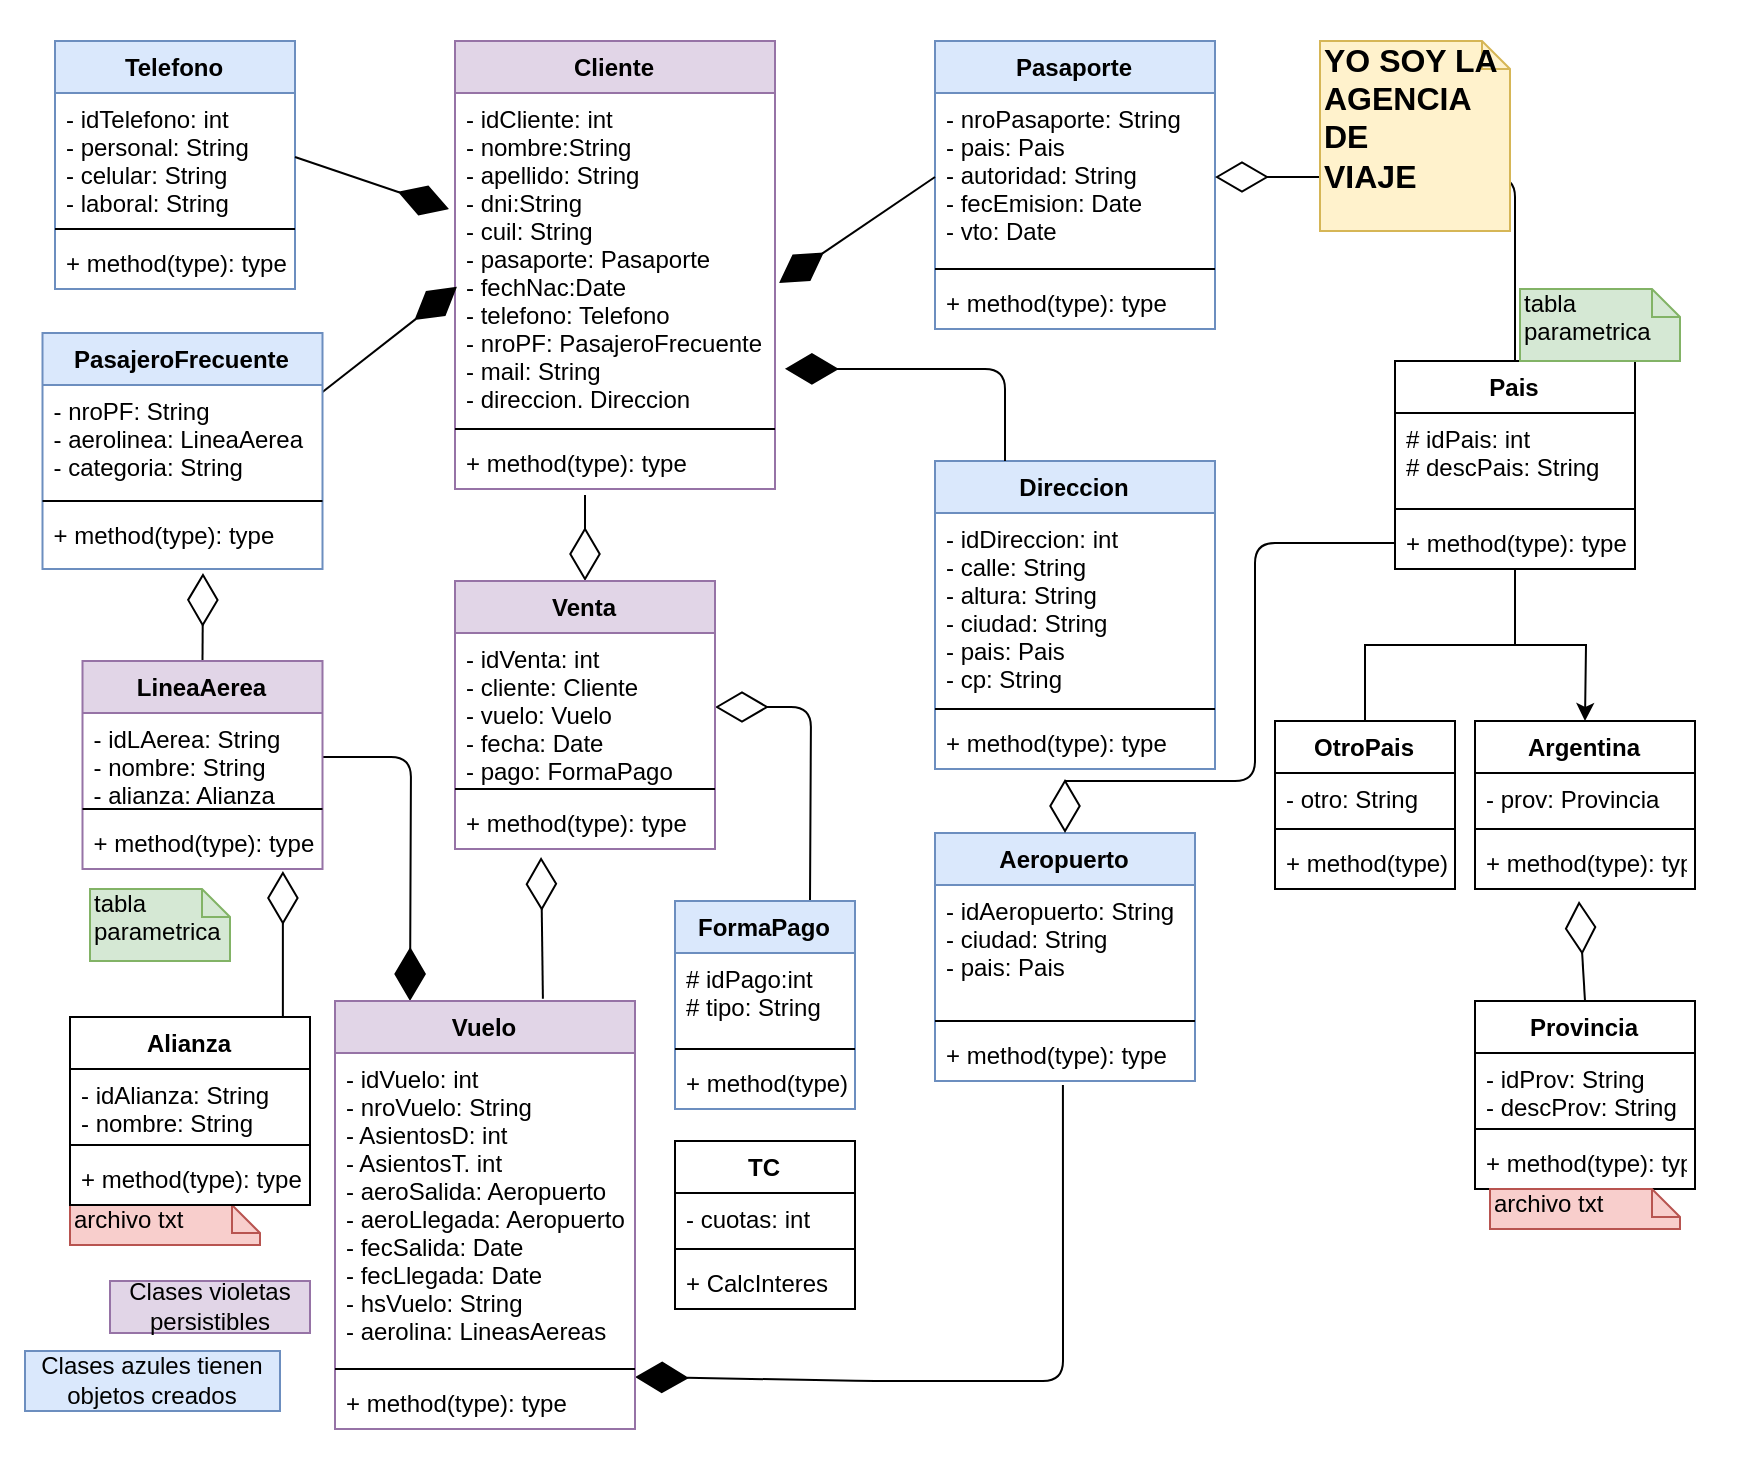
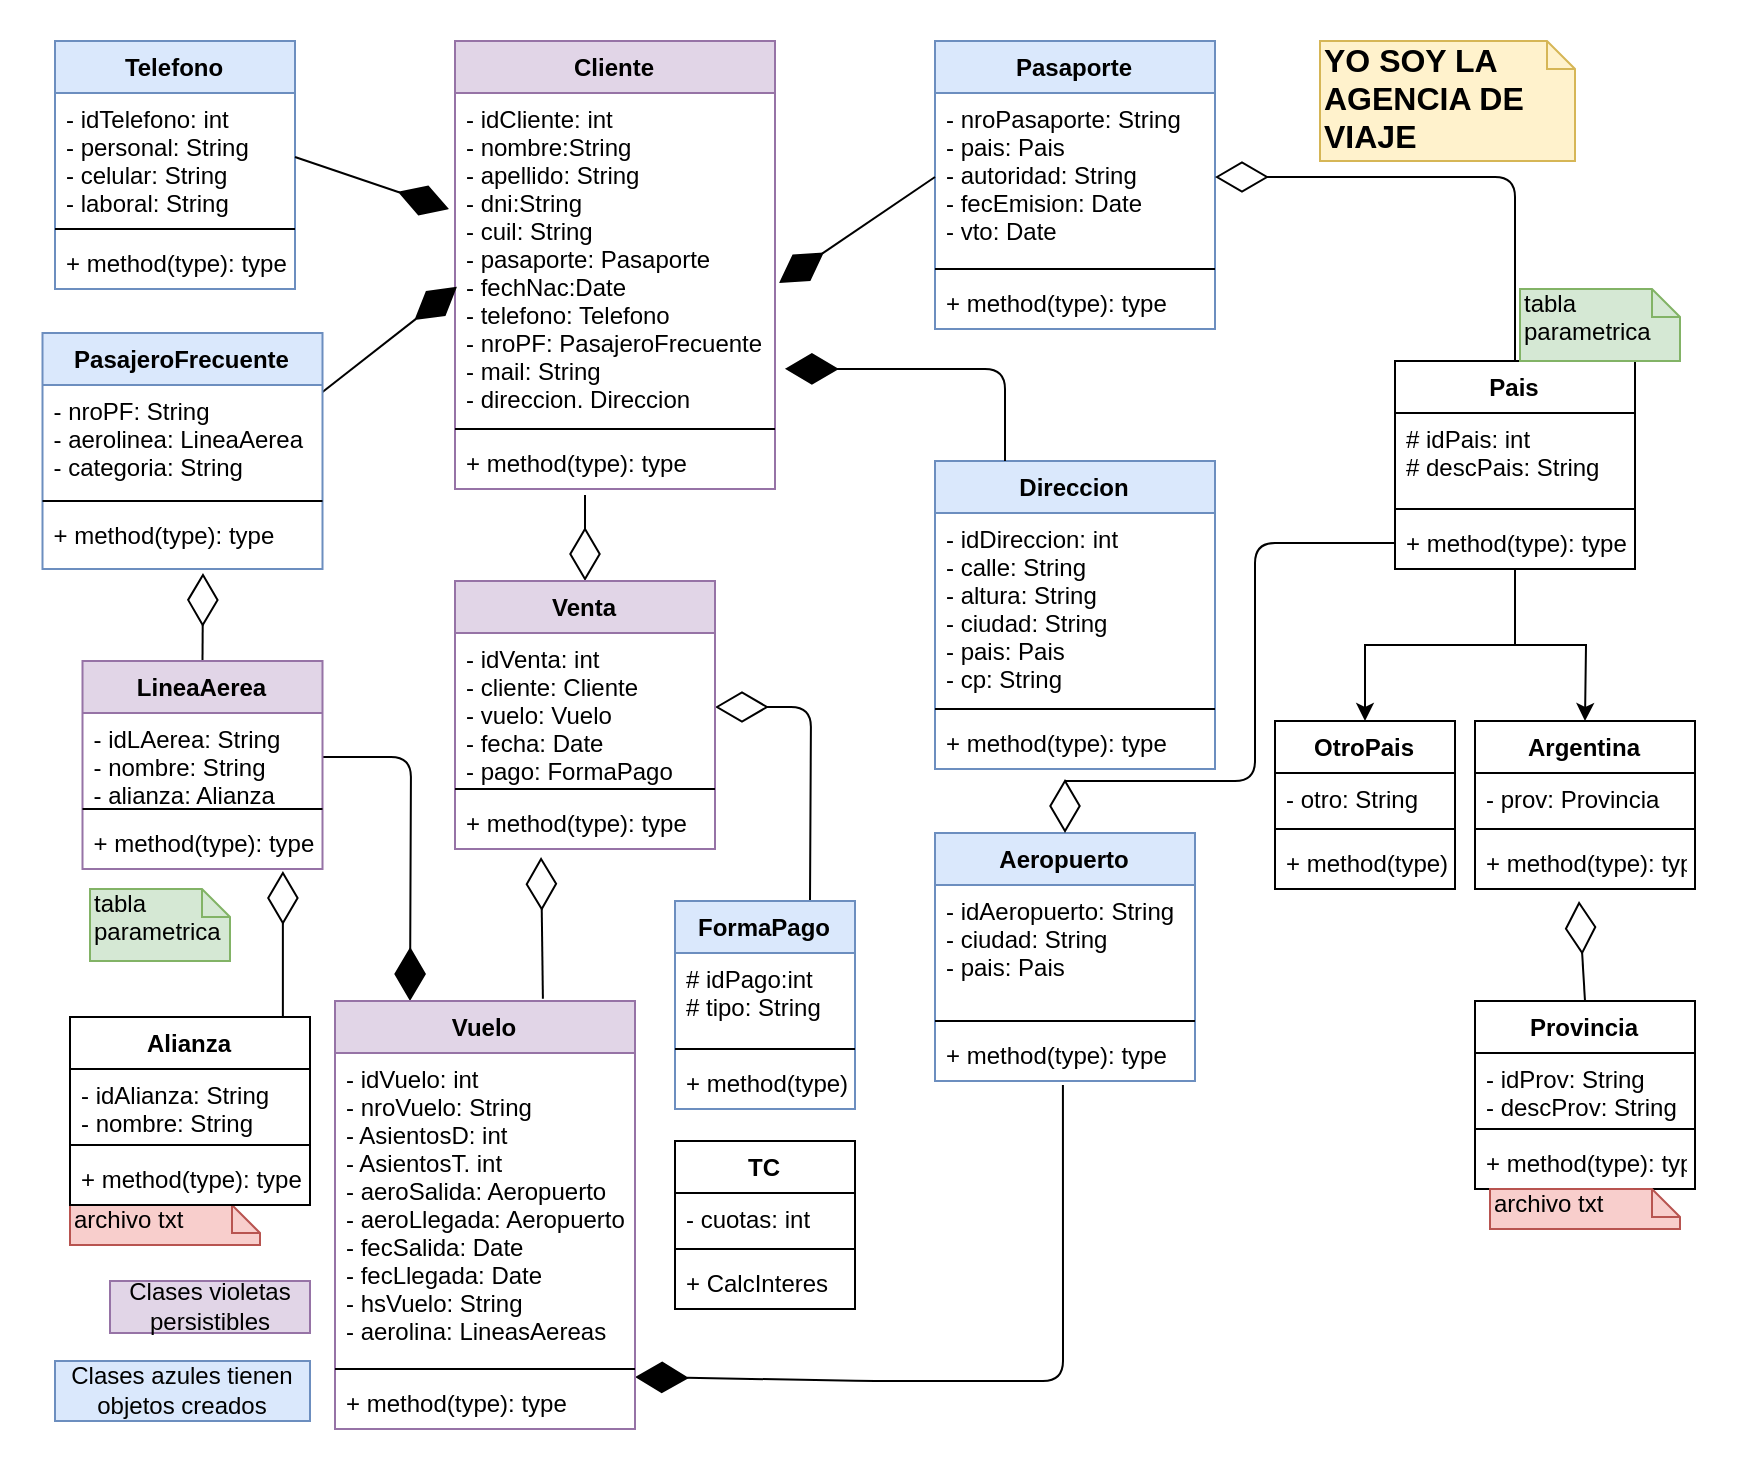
(1415, 136) -> (1448, 101)
(1365, 711) -> (1365, 706)
(153, 1381) -> (183, 1391)
